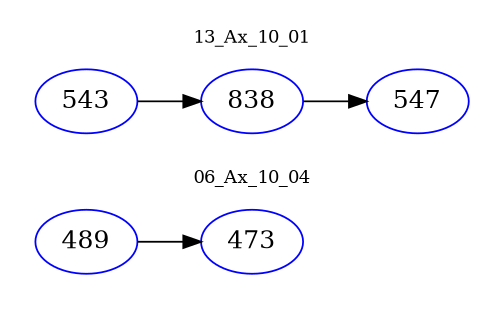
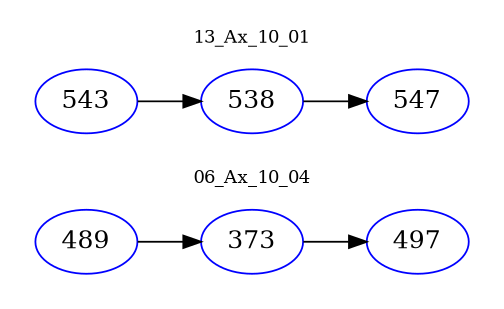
(252, 101) -> (252, 101)
(252, 242) -> (252, 242)
none -> (418, 242)
